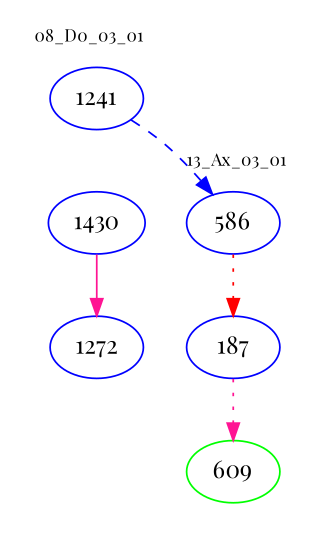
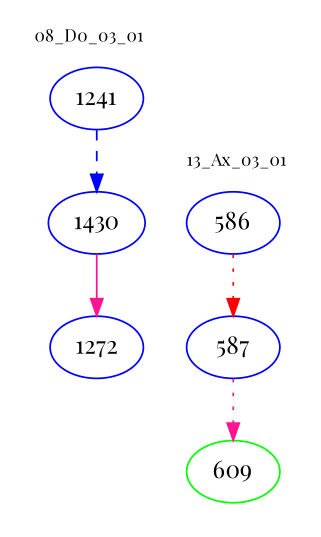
(184, 162) -> (97, 152)
(233, 347) -> (233, 347)
